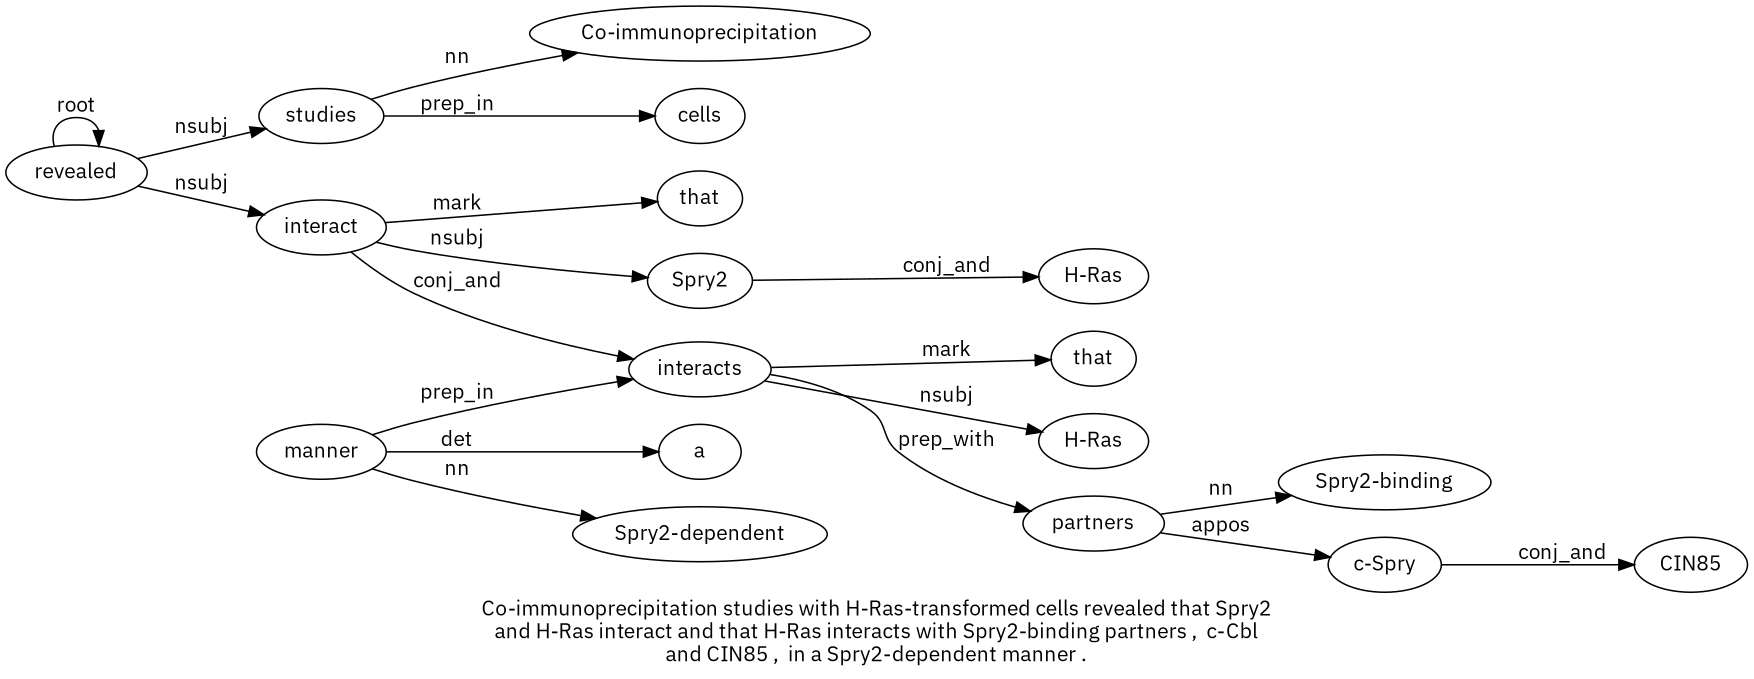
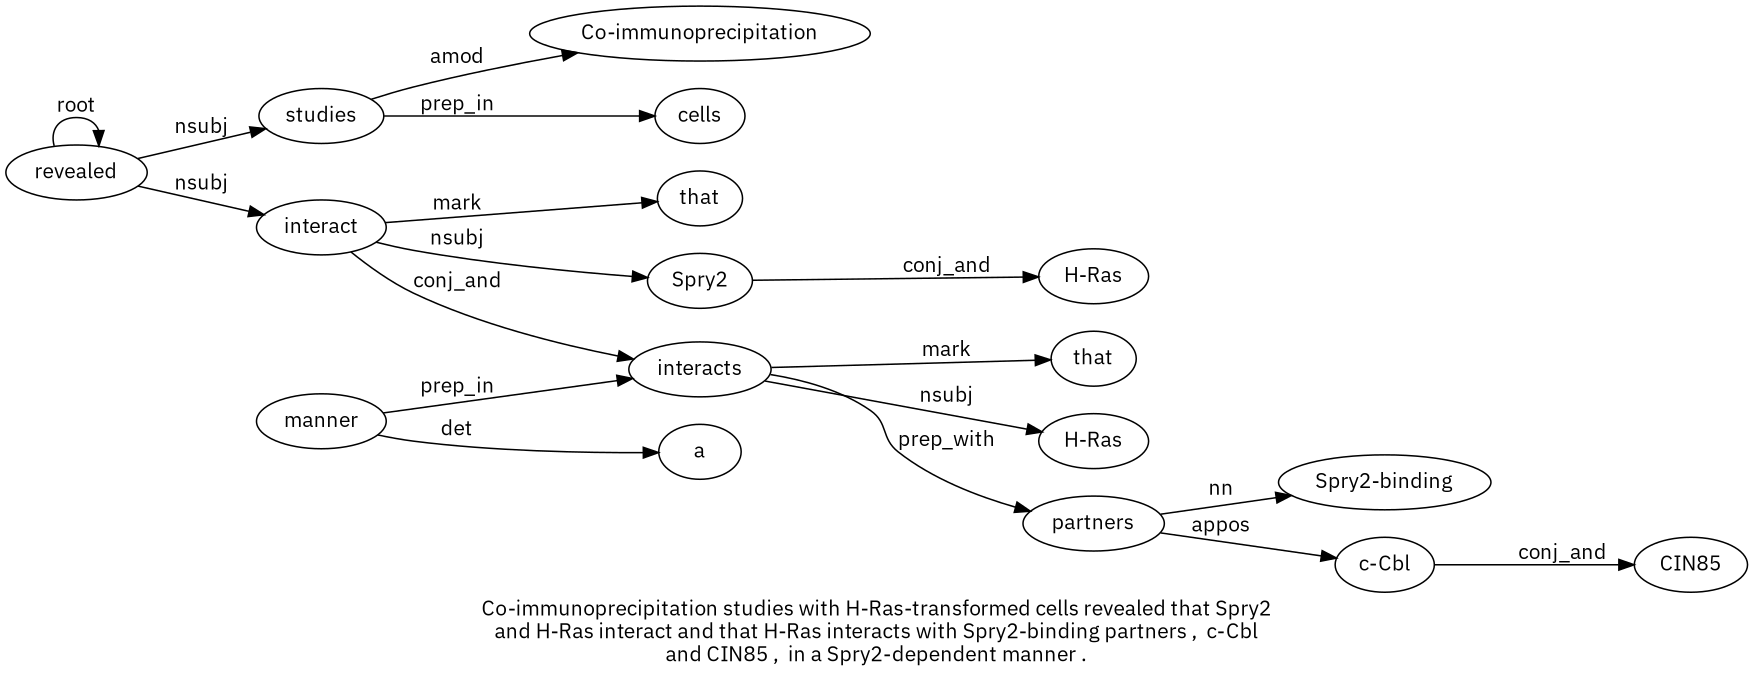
(458, 57) -> (458, 57)
(700, 534) -> none
(1385, 565) -> (1385, 565)
